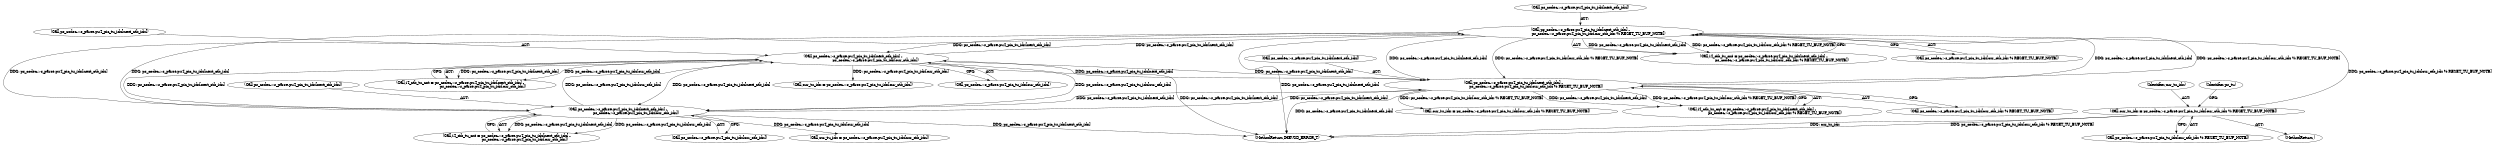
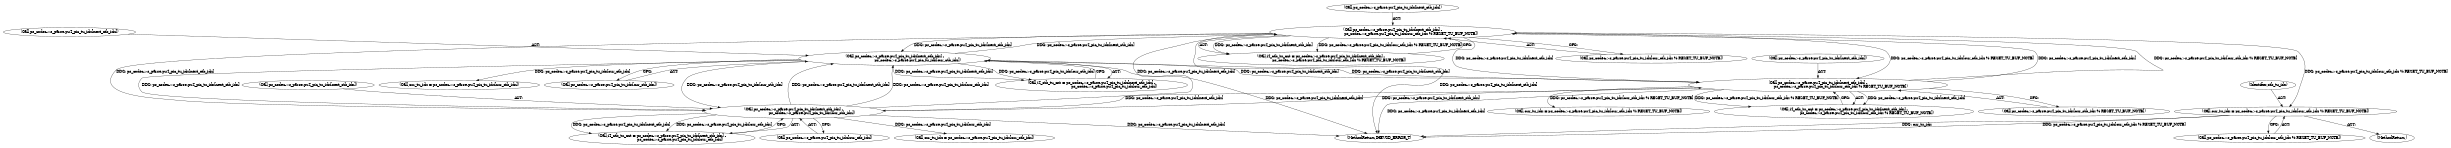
(2166, 85) -> (2268, 85)
(2221, 85) -> none
